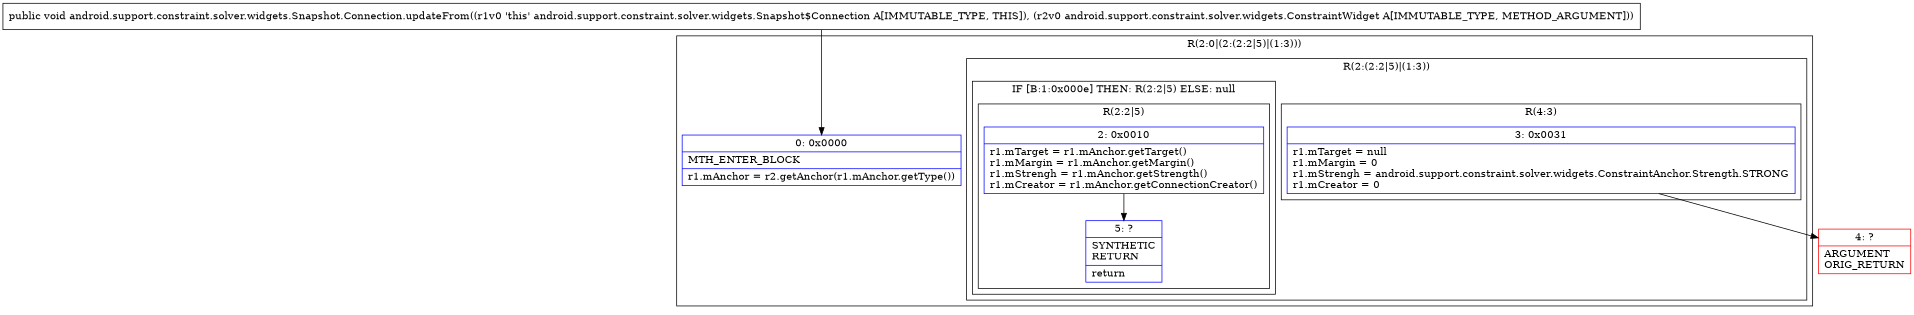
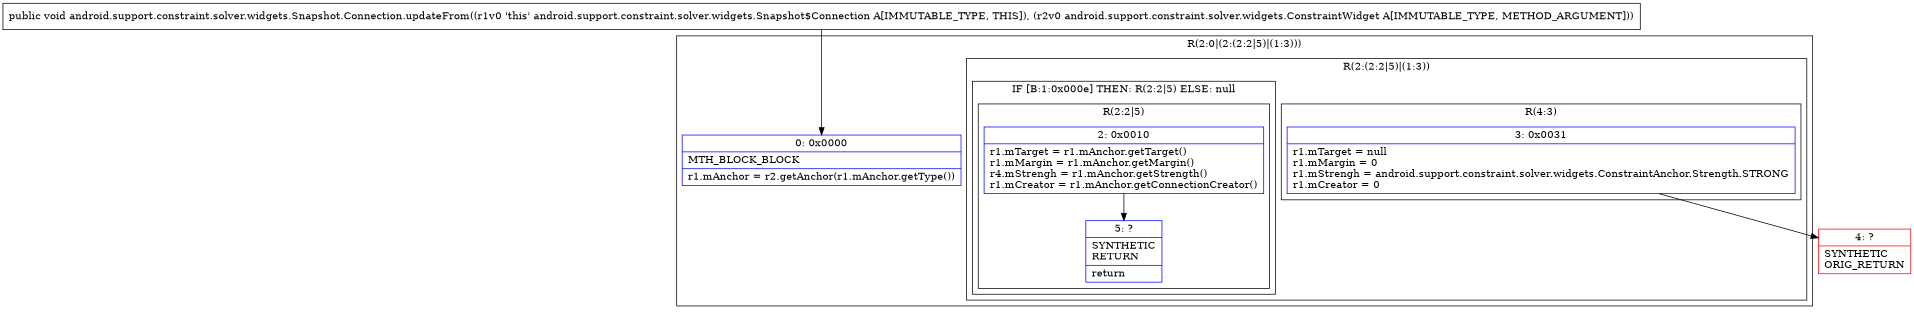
(744, 160) -> (744, 160)
(1099, 174) -> (1099, 174)
(1857, 254) -> (1857, 254)
